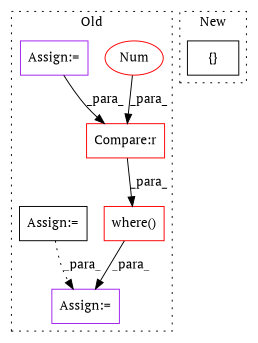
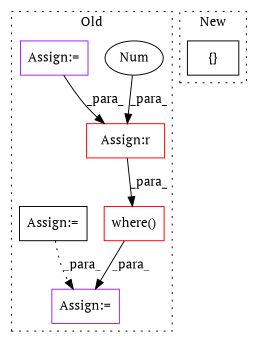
(134, 58) -> (134, 58)
(126, 141) -> (126, 141)
